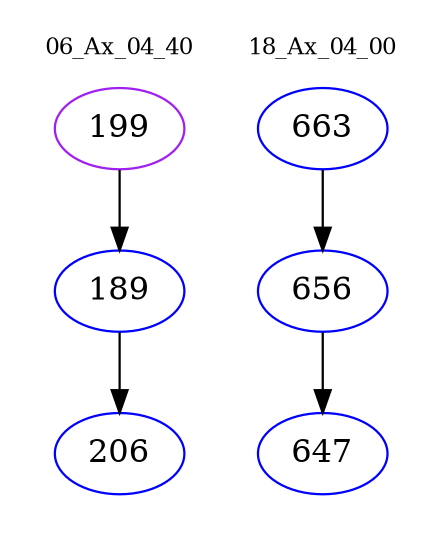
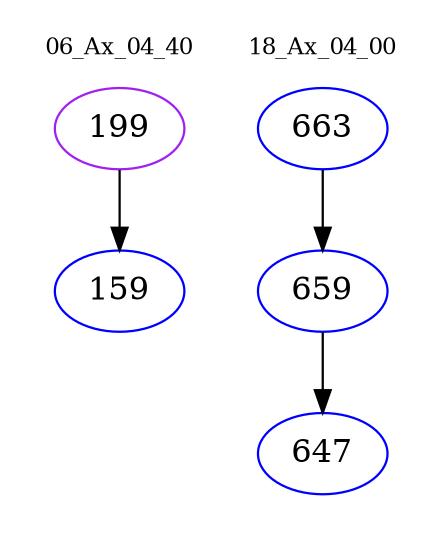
(120, 291) -> (120, 291)
(323, 291) -> (323, 291)
(120, 454) -> none
